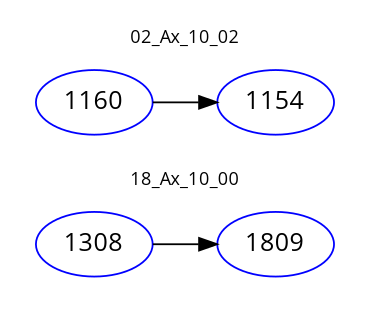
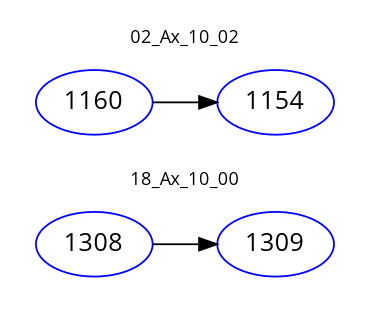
(276, 244) -> (276, 244)
